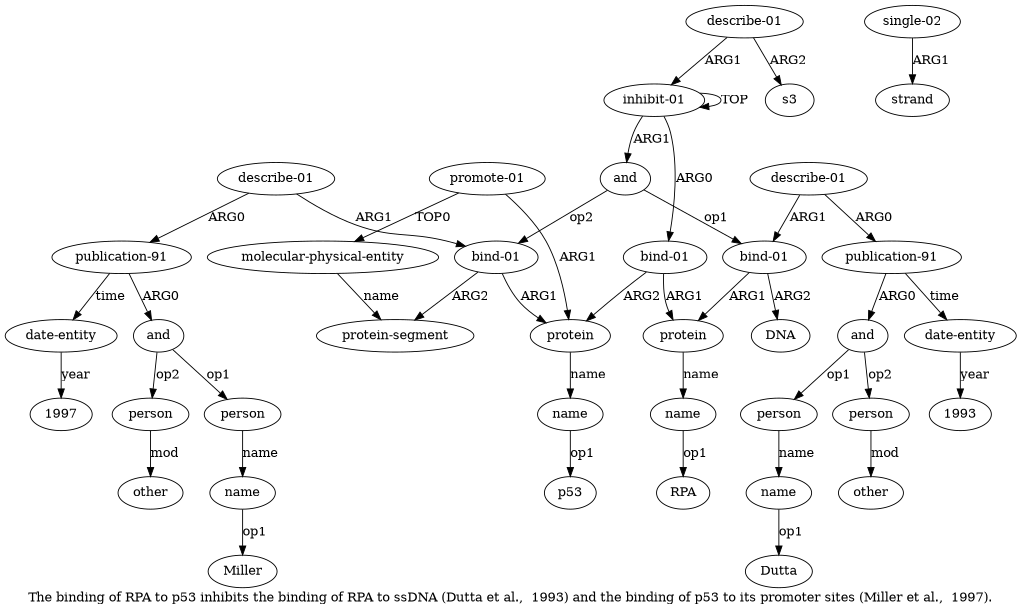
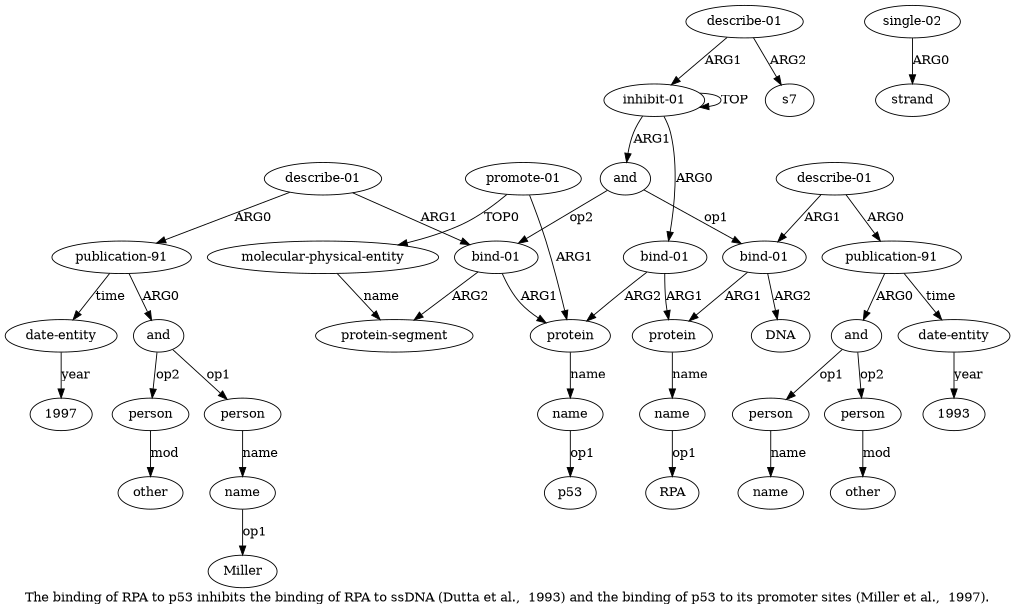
(931, 61) -> (931, 61)
(790, 100) -> (790, 100)
(779, 571) -> none
